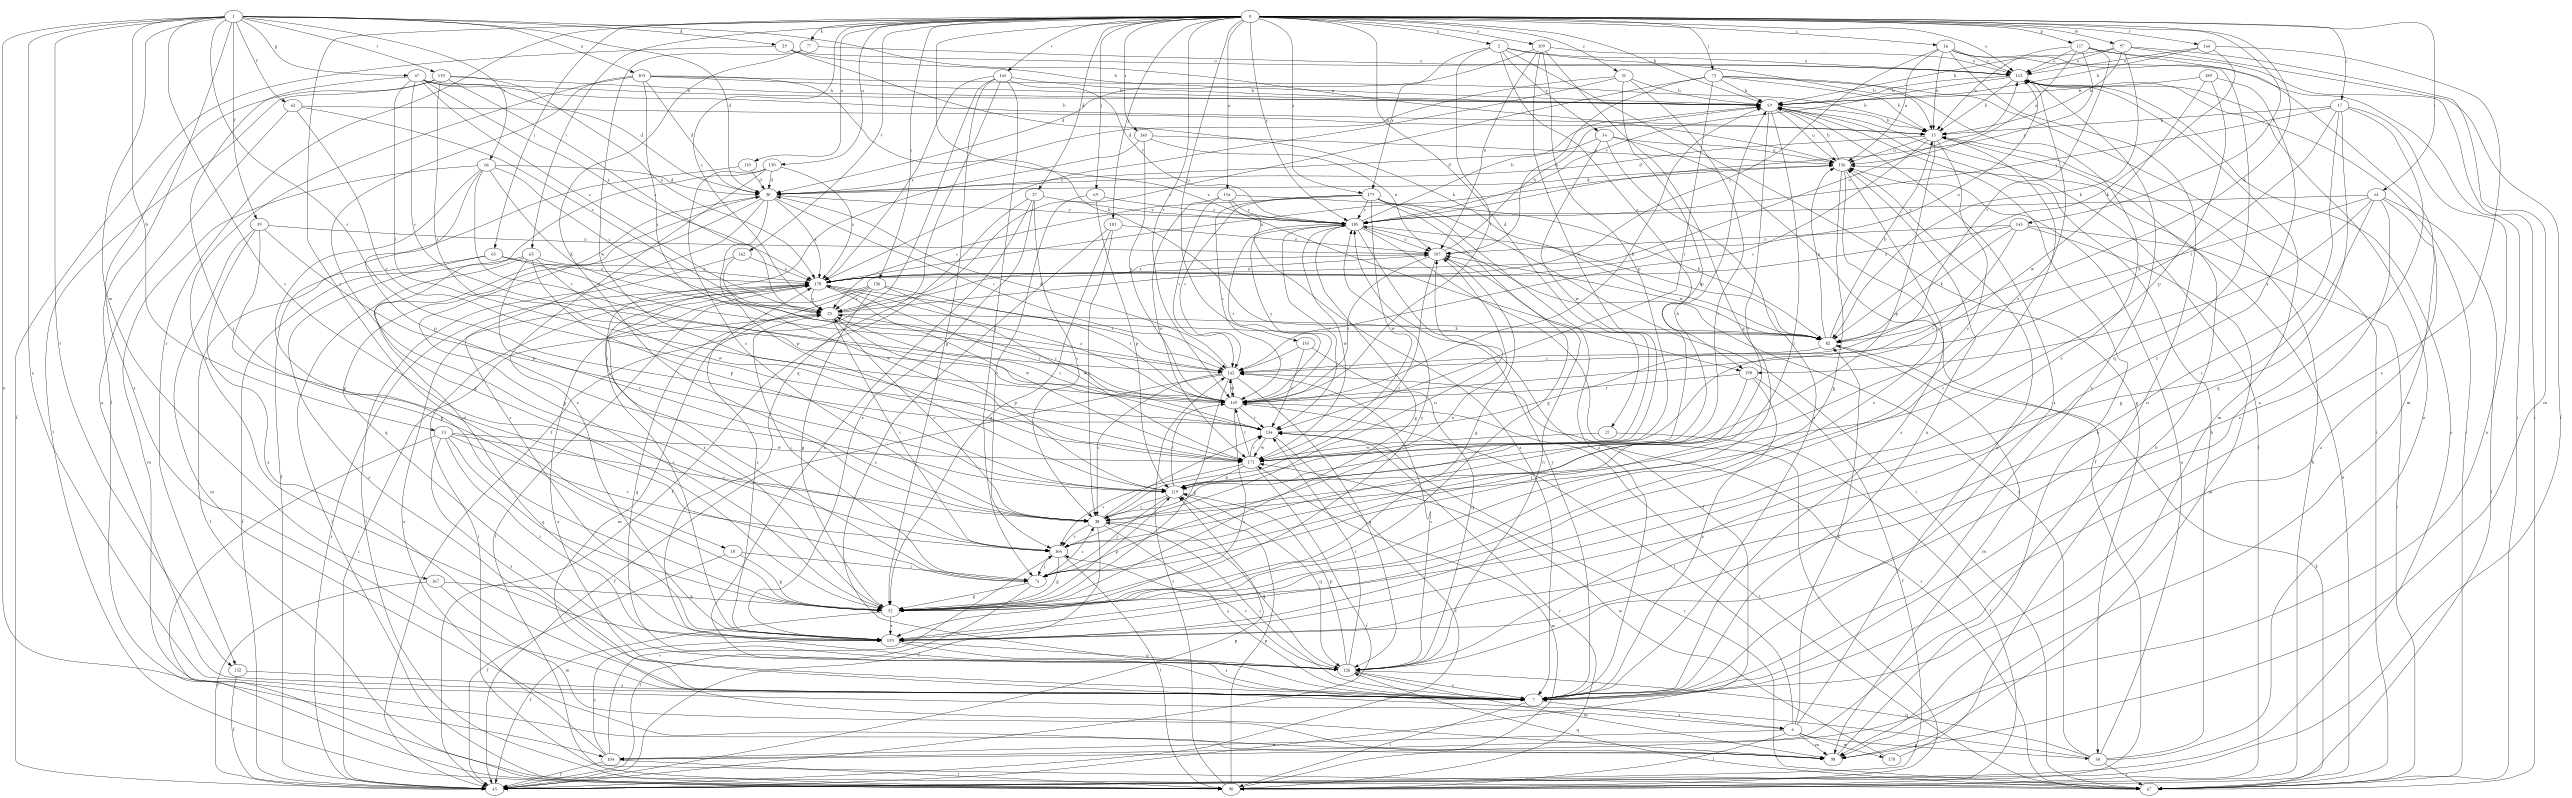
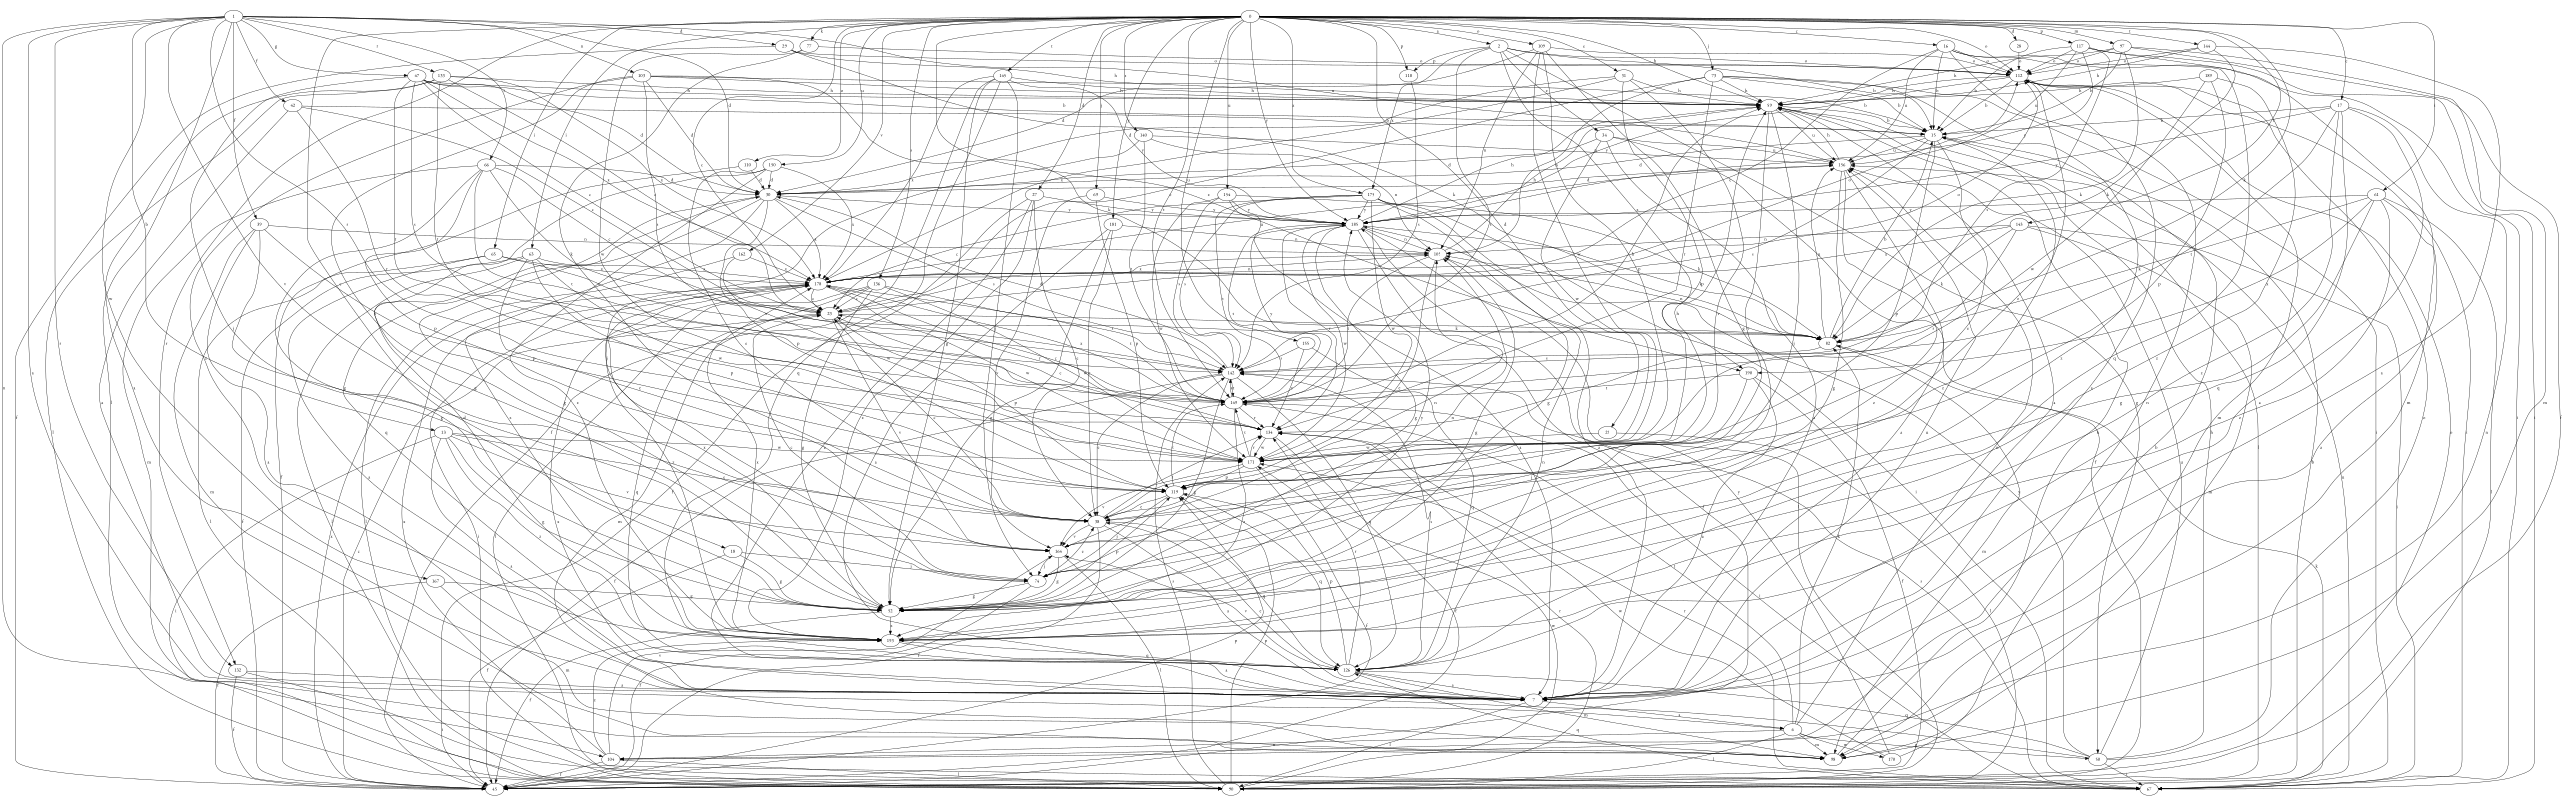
none -> (2019, 46)
none -> (1409, 76)
(1533, 428) -> (1727, 486)
none -> (898, 777)
